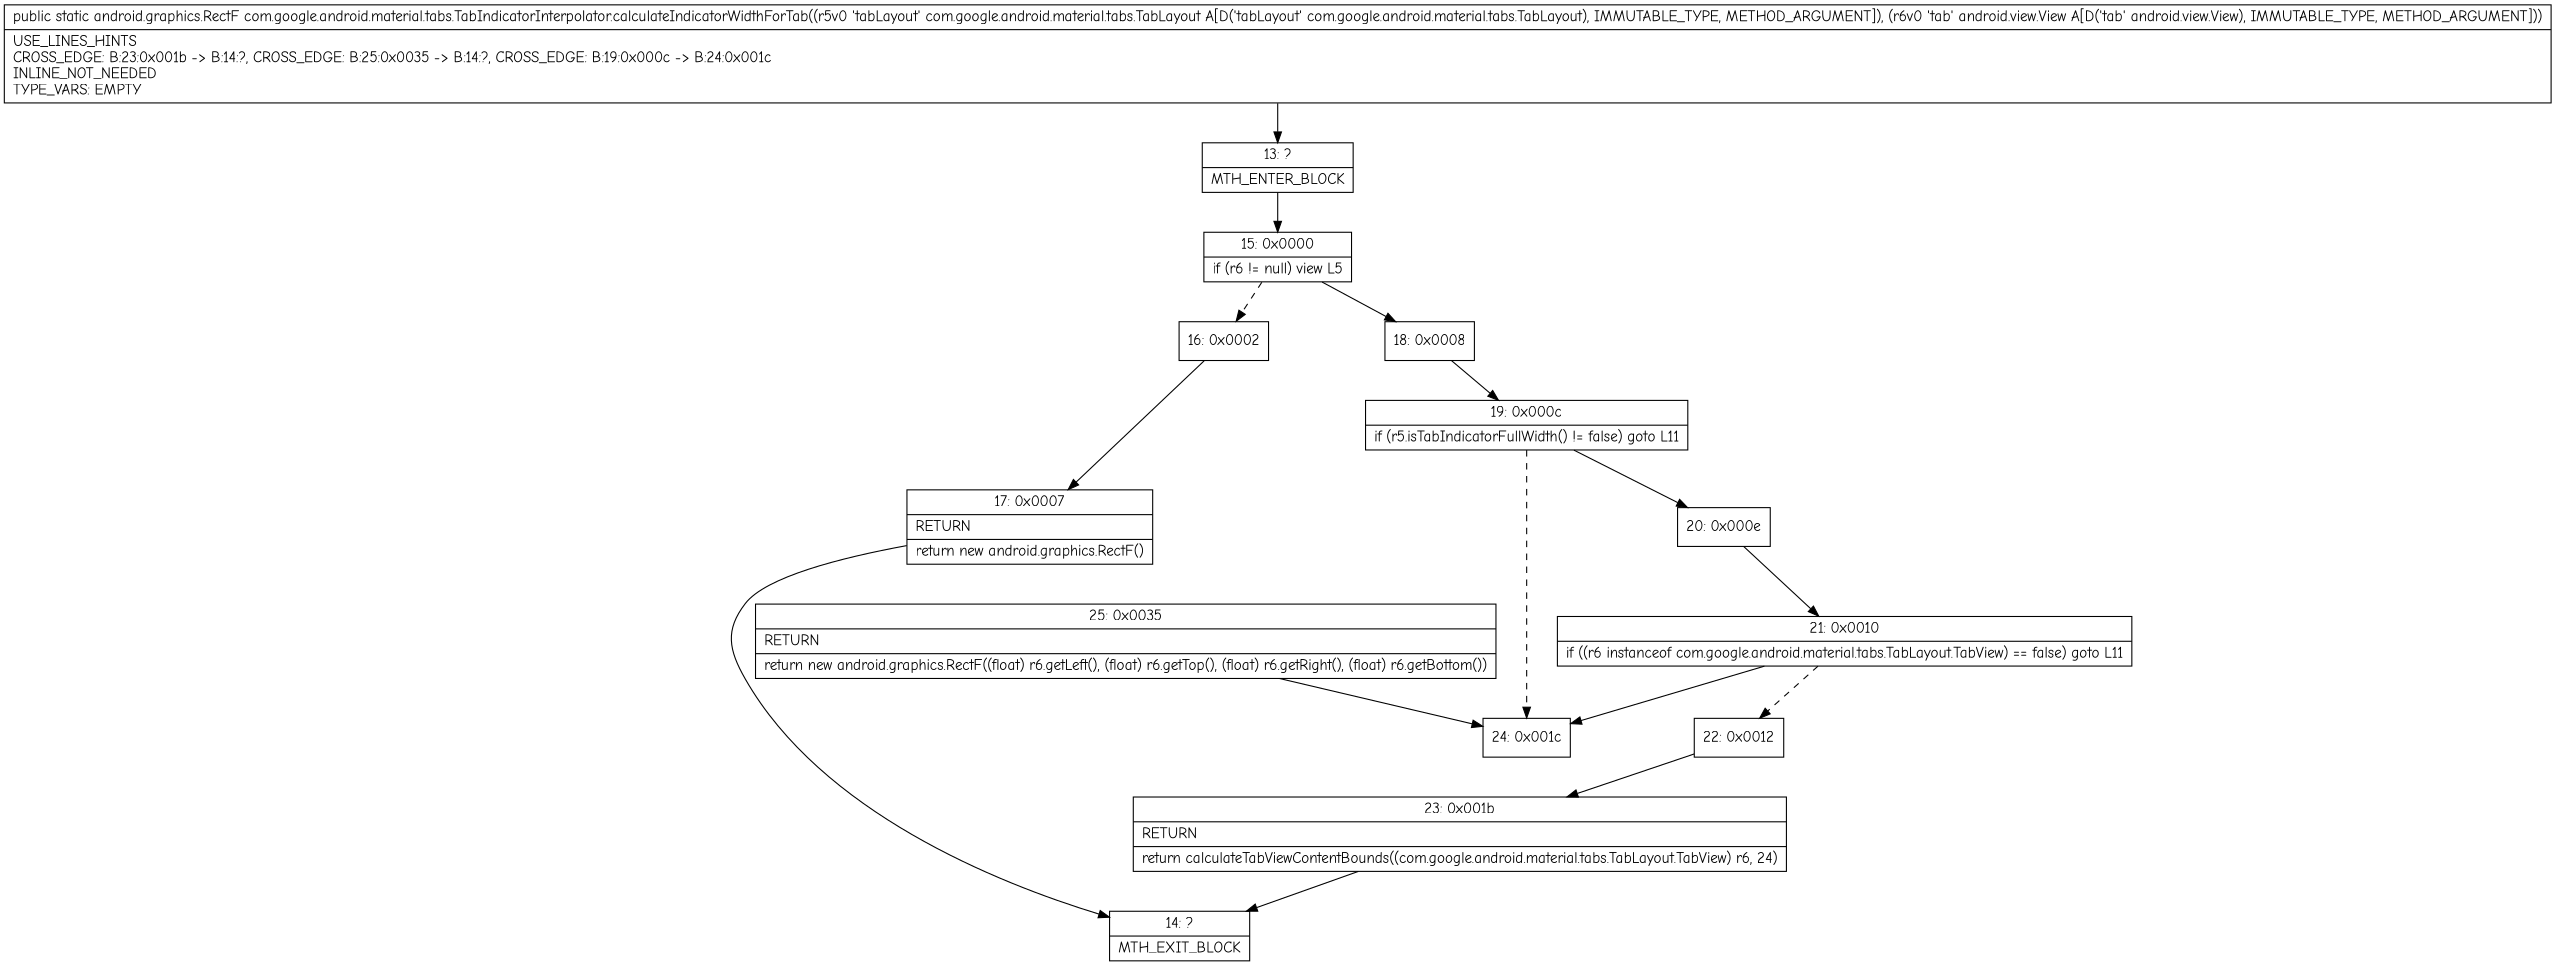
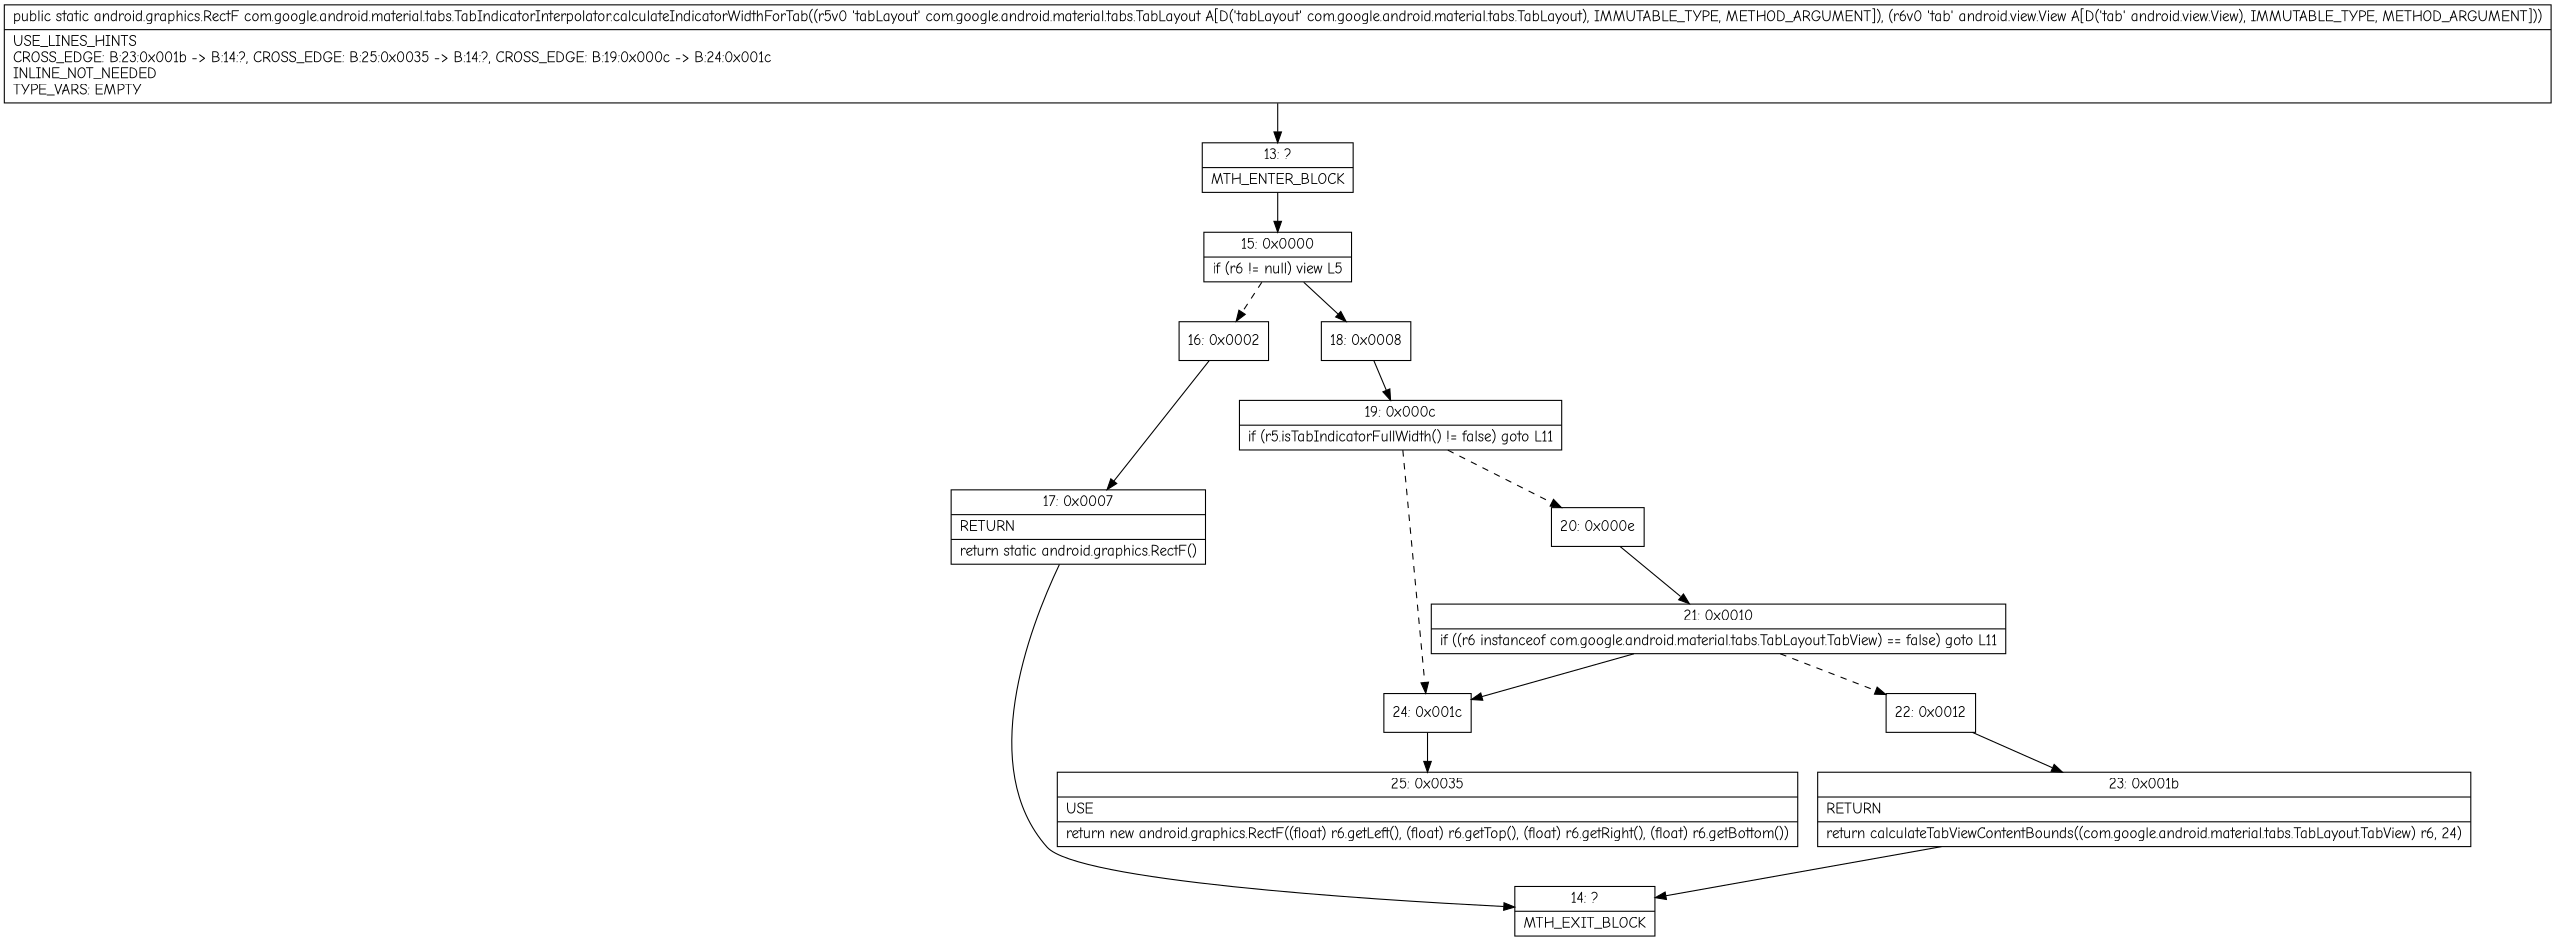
(1626, 476) -> (1500, 476)
(1030, 551) -> (1078, 551)
(792, 641) -> (1080, 809)
(1376, 701) -> (1428, 747)
